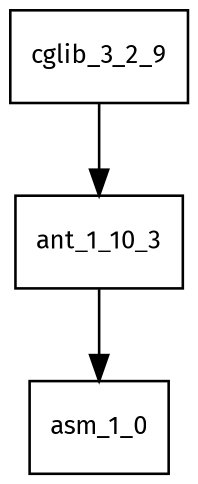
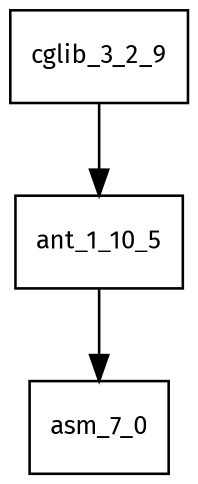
(99, 242) -> (99, 242)
(99, 427) -> (99, 427)
